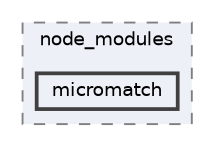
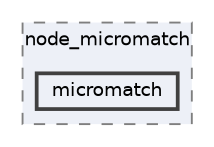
(107, 40) -> (107, 40)
